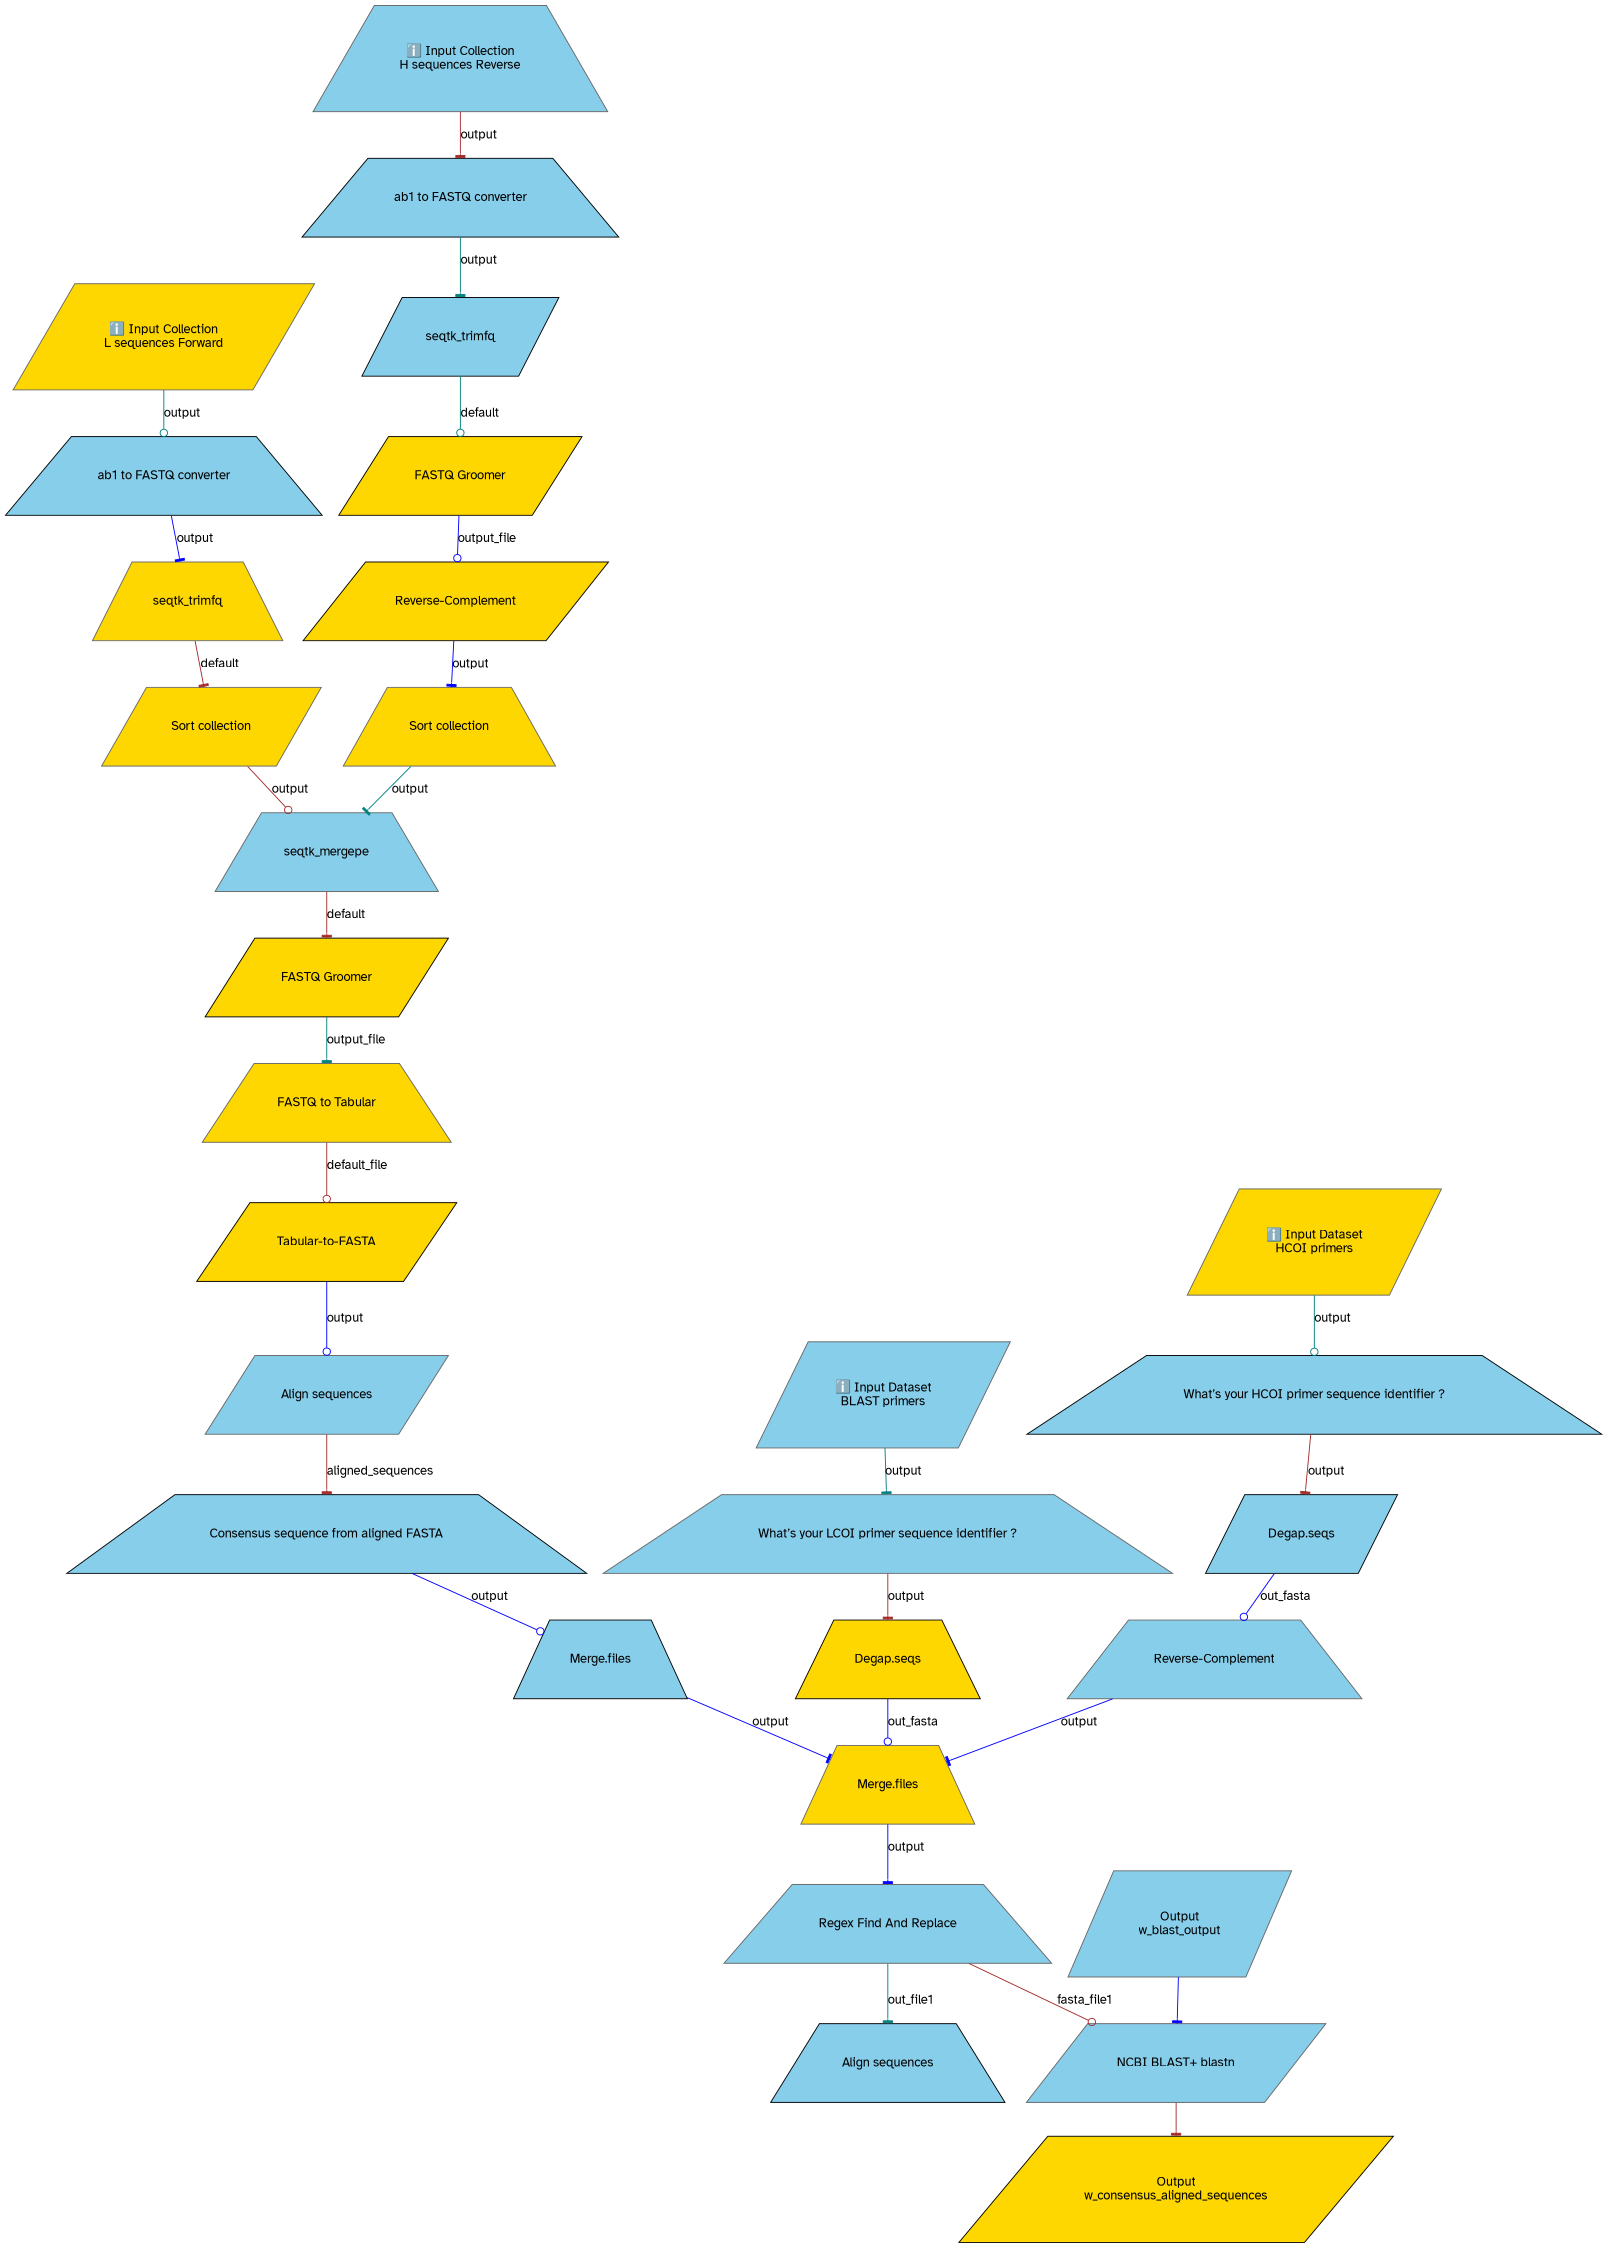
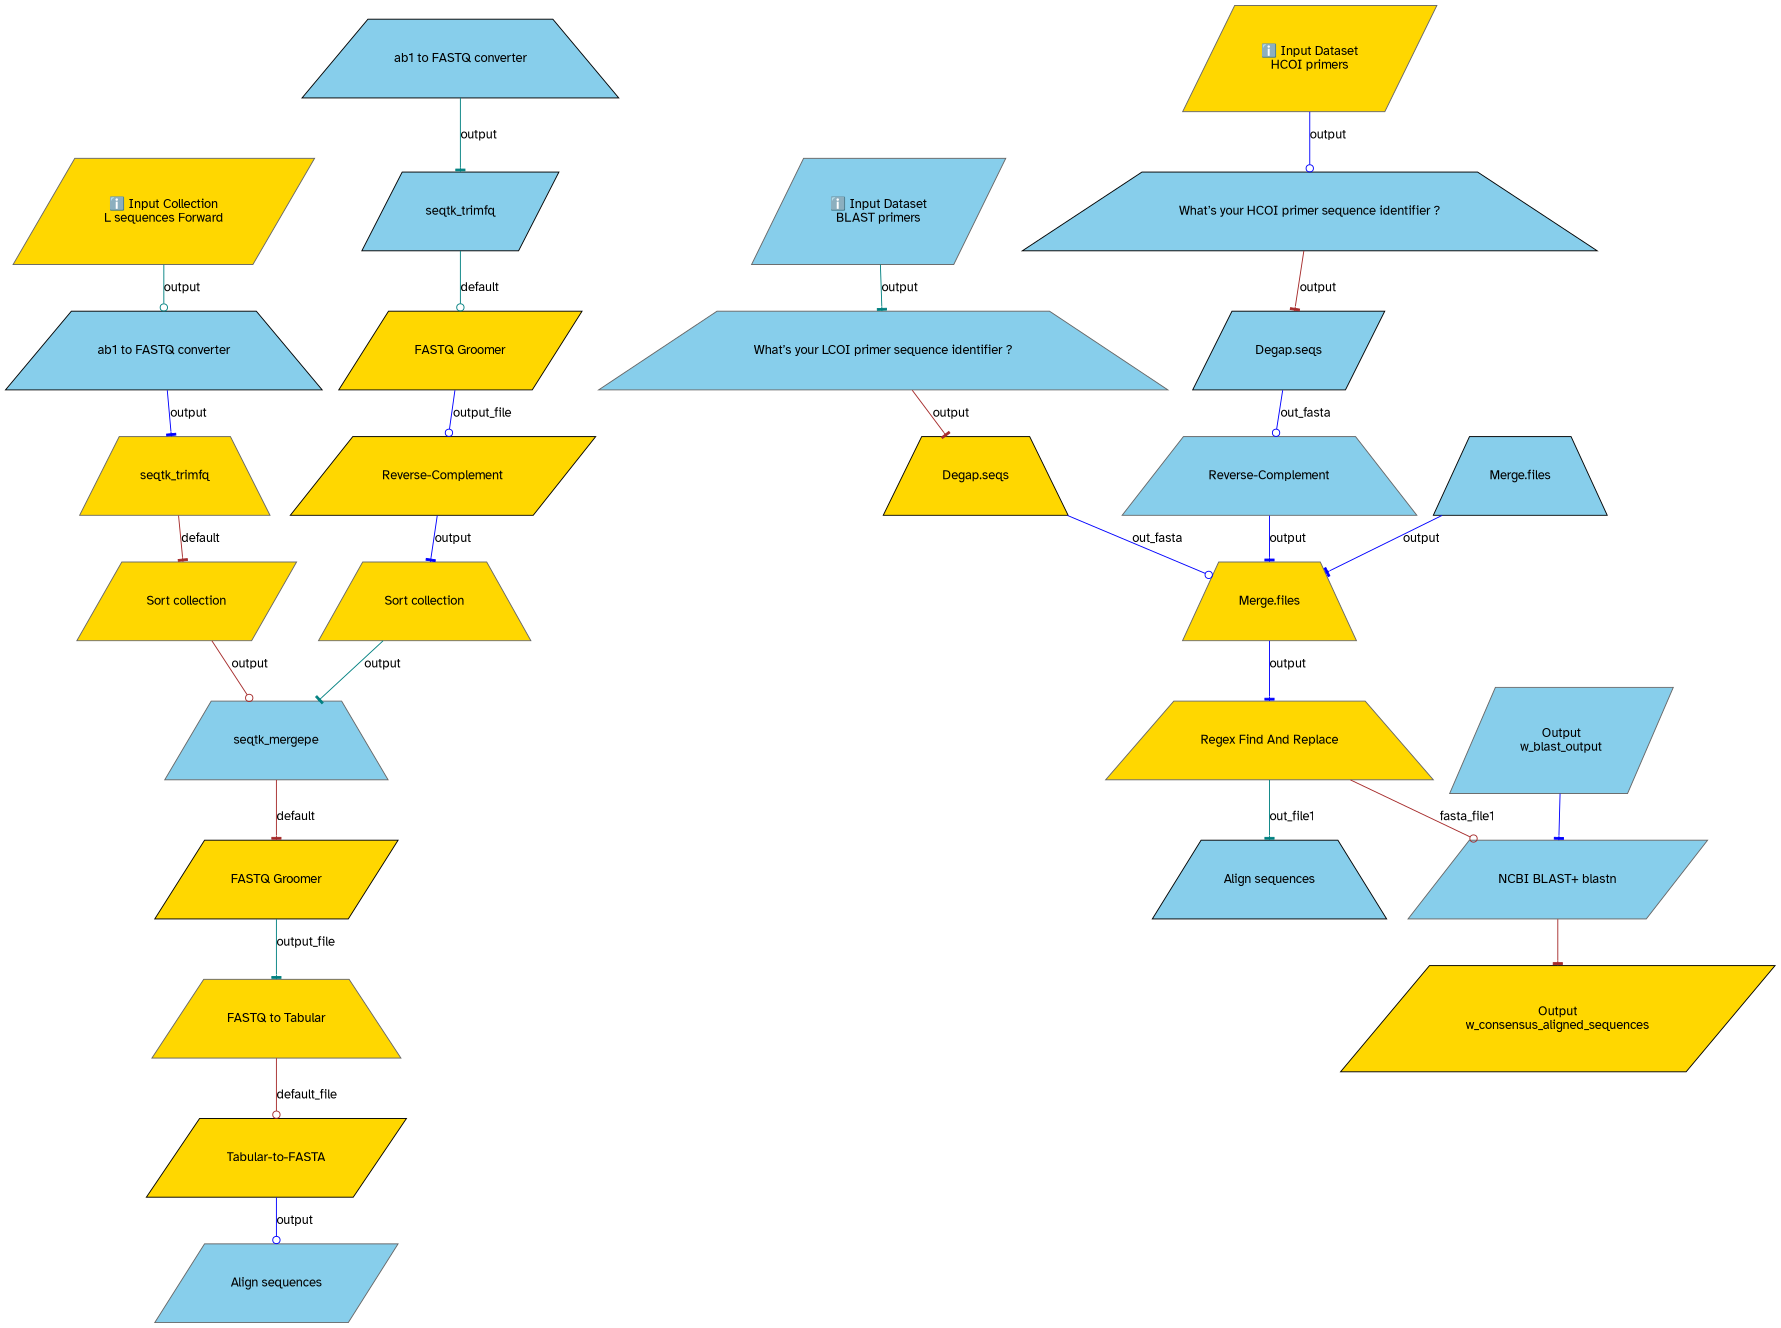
(460, 59) -> none
(1314, 1322) -> (1310, 138)
(327, 1534) -> none
(888, 1924) -> (1269, 740)
